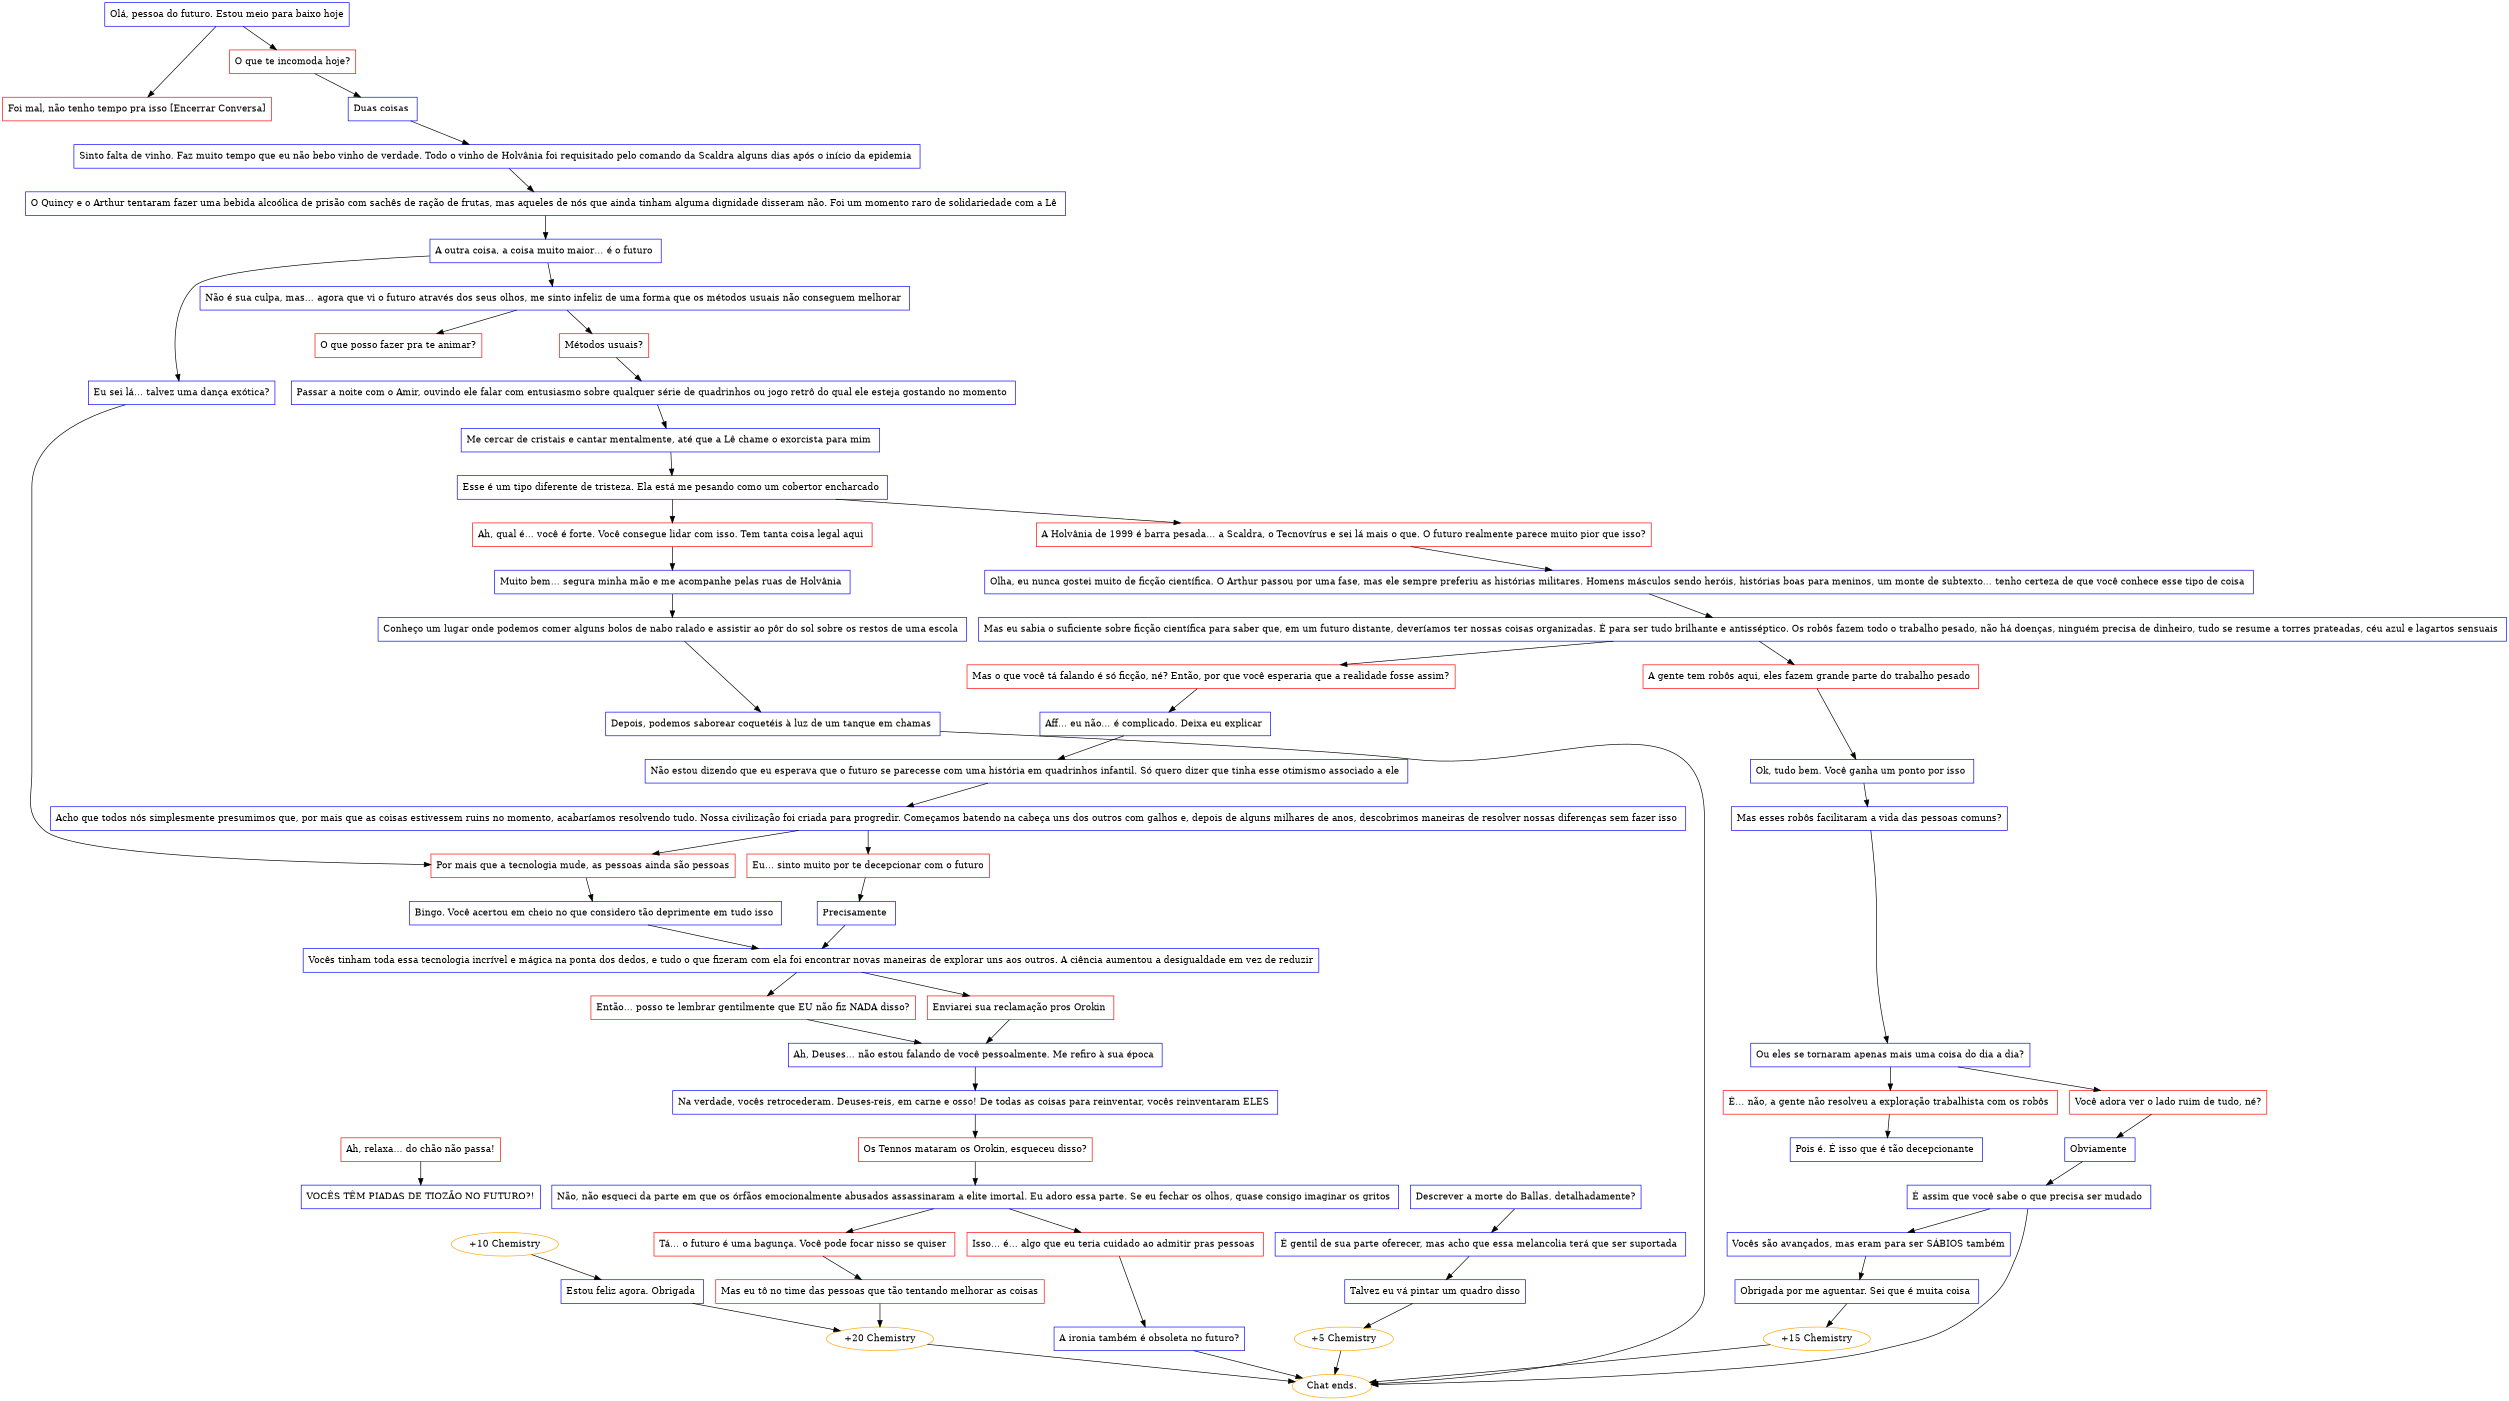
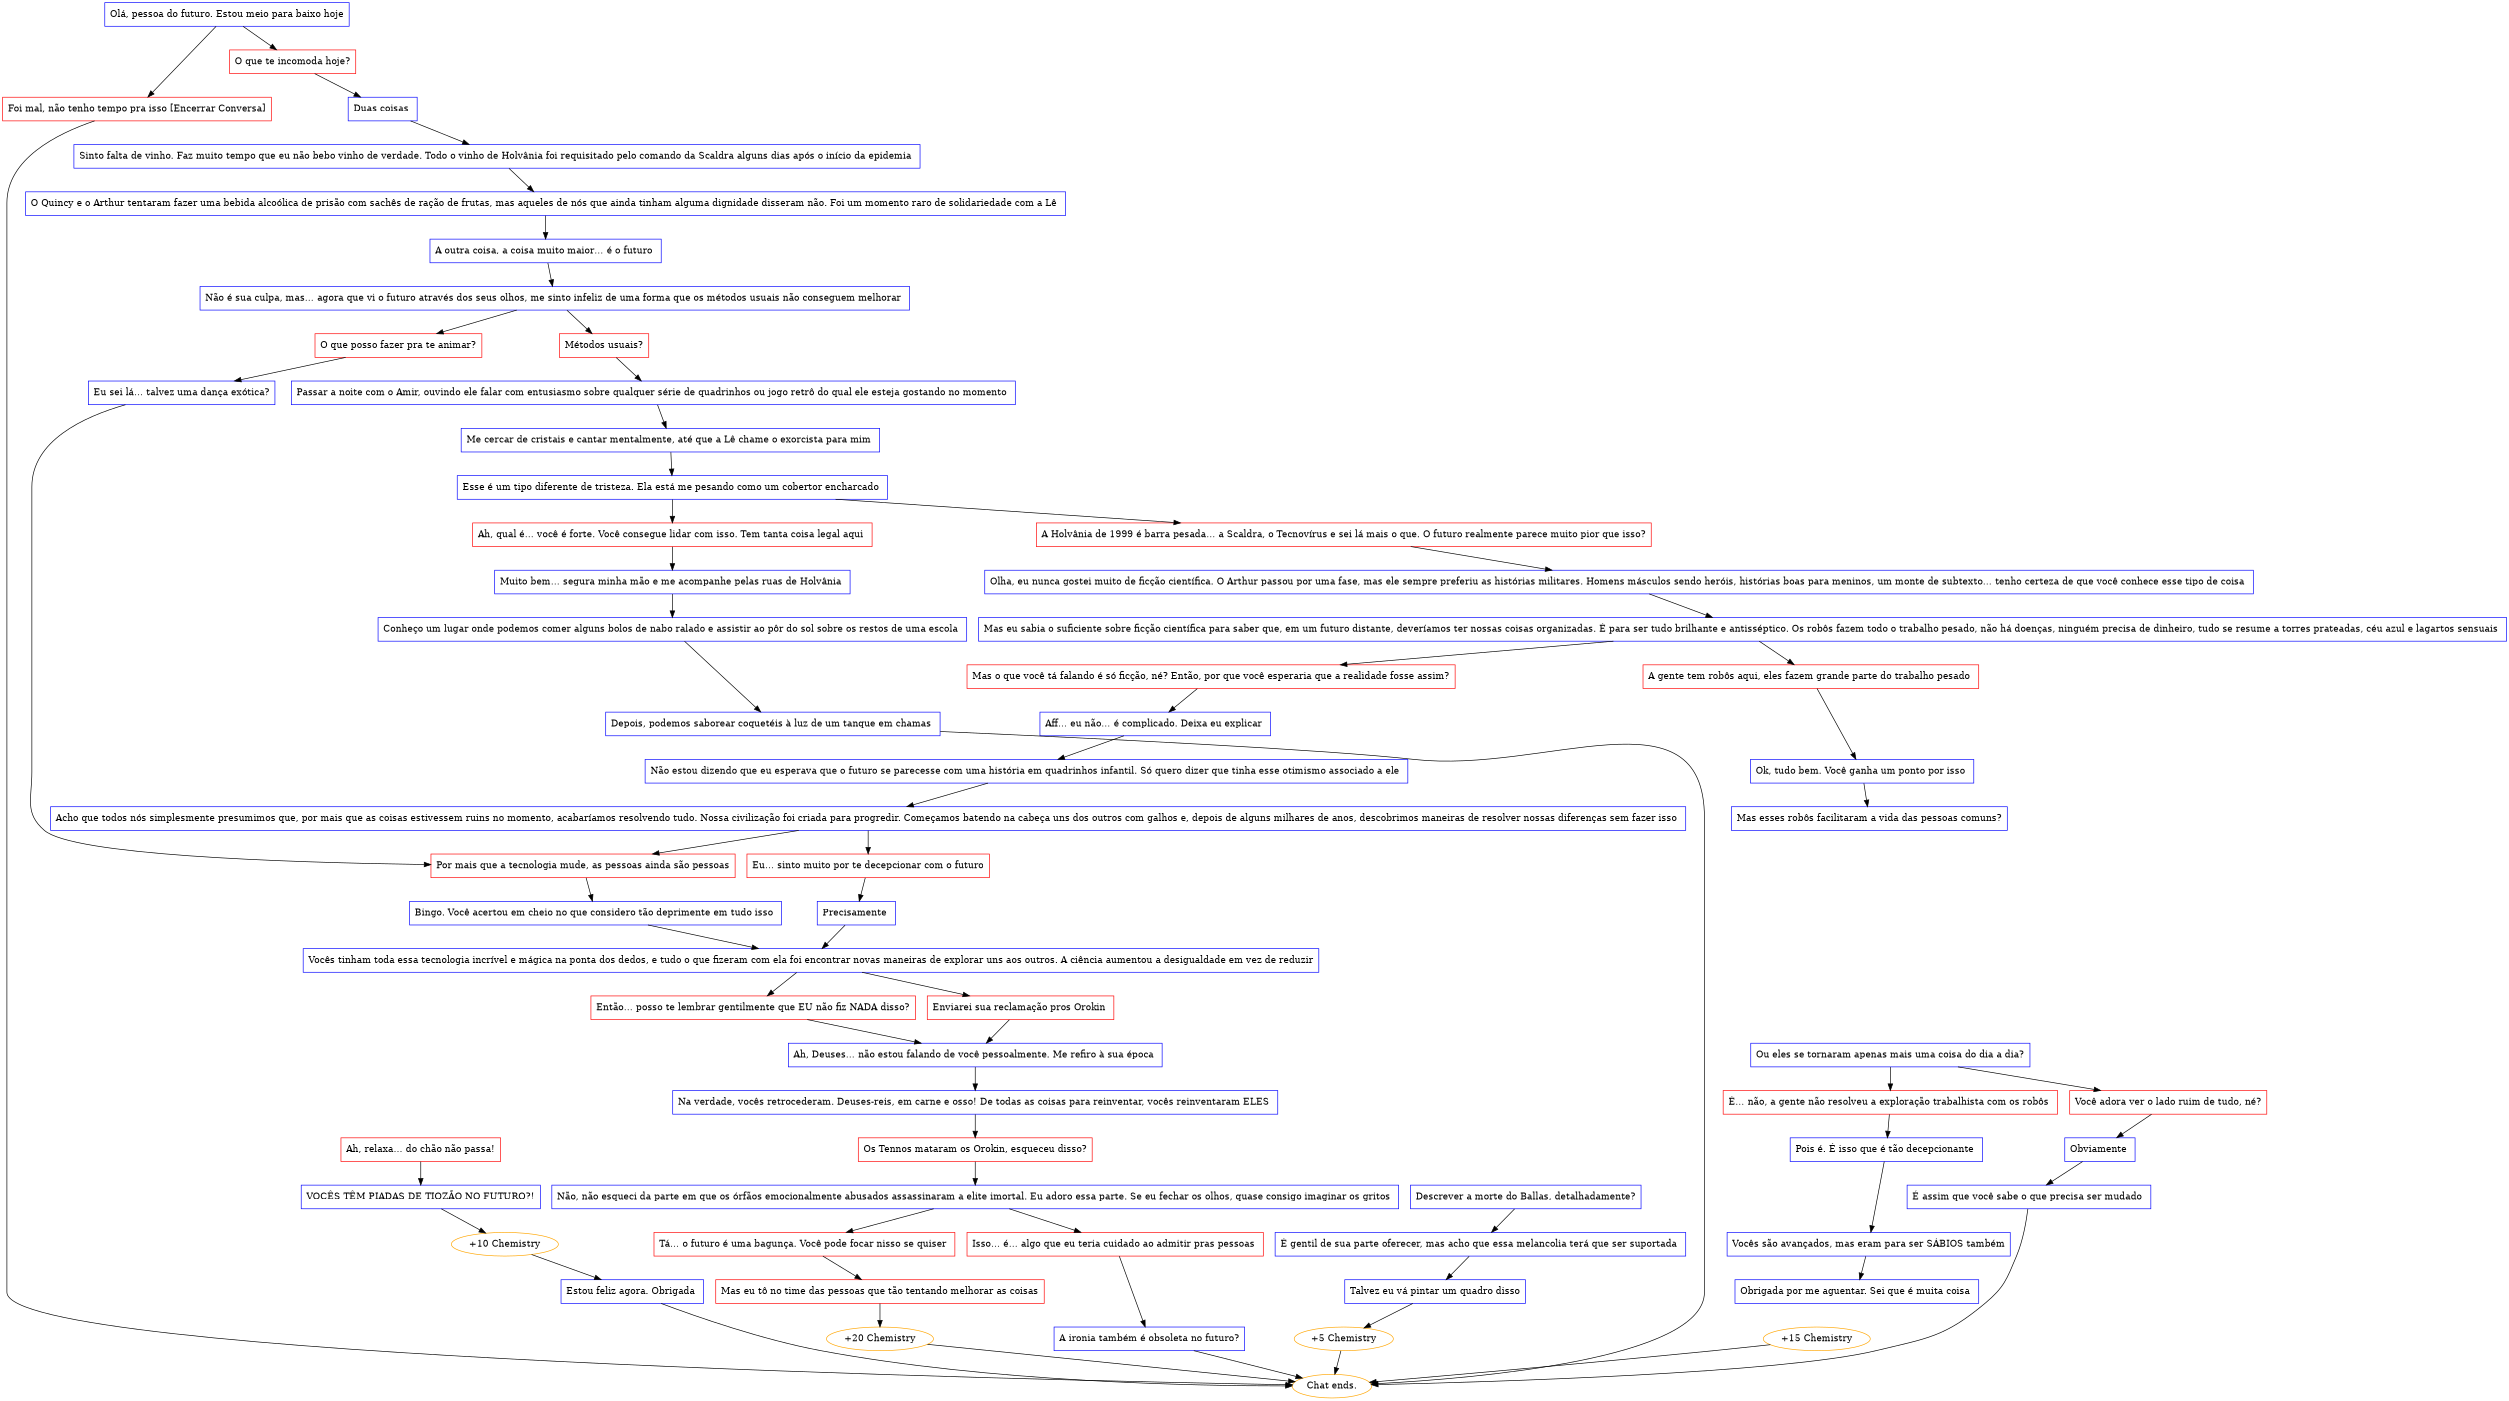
(265, 269) -> (293, 369)
(1877, 934) -> none
none -> (461, 1219)
(1952, 1220) -> (1878, 1194)
none -> (38, 1308)
(1839, 1313) -> none
(763, 1317) -> (969, 1371)
